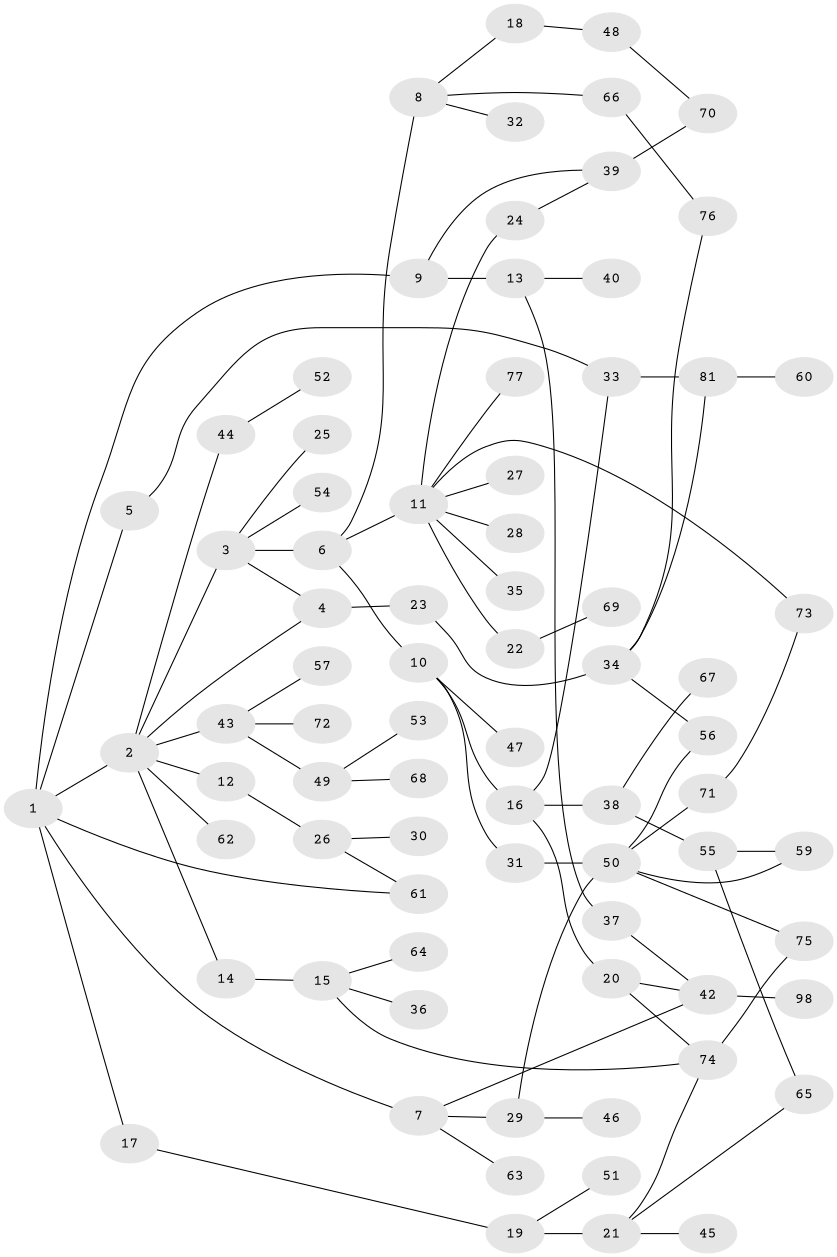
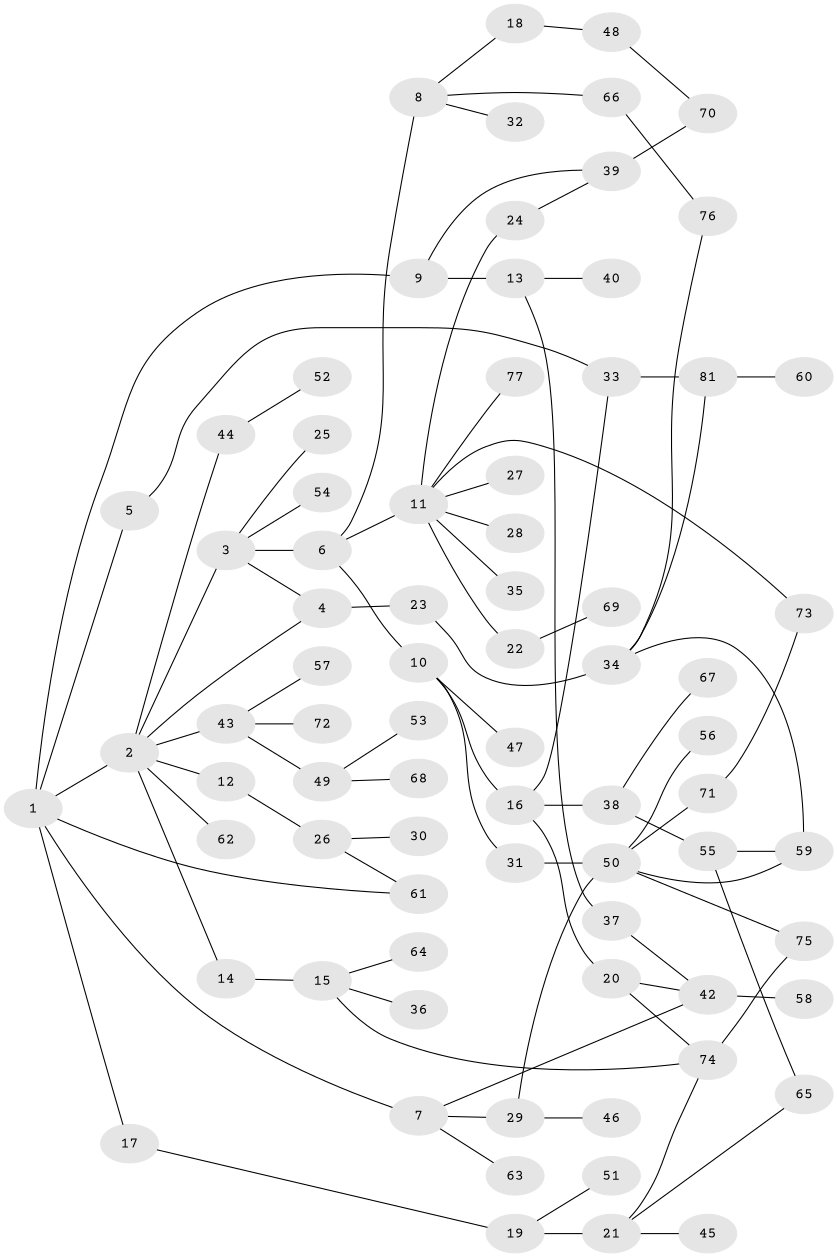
(660, 700) -> (768, 684)
(804, 999) -> (804, 999)
